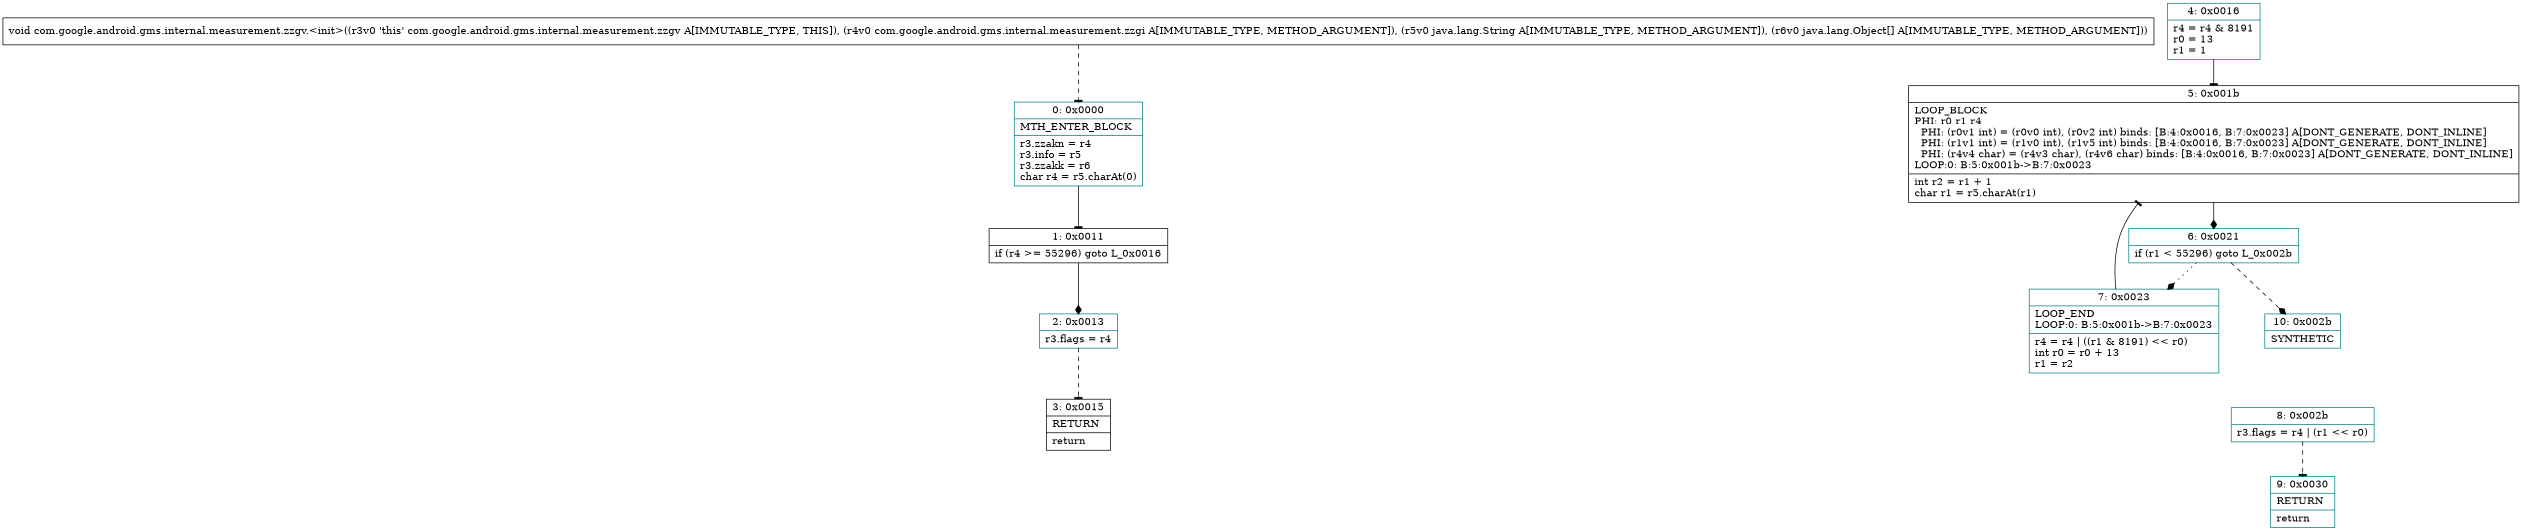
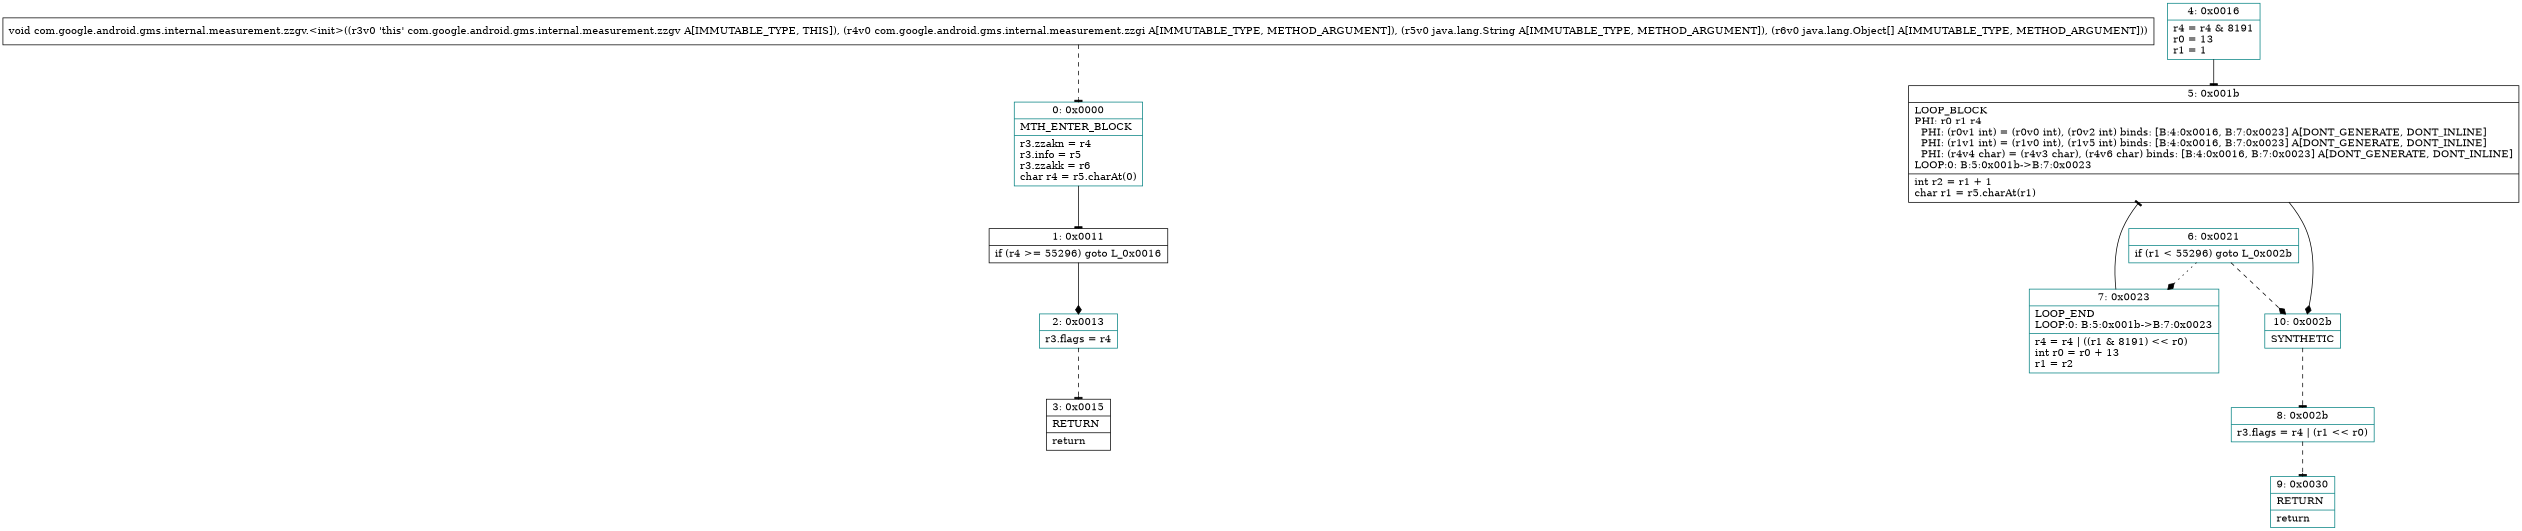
(2214, 211) -> (2312, 251)
none -> (2303, 376)
